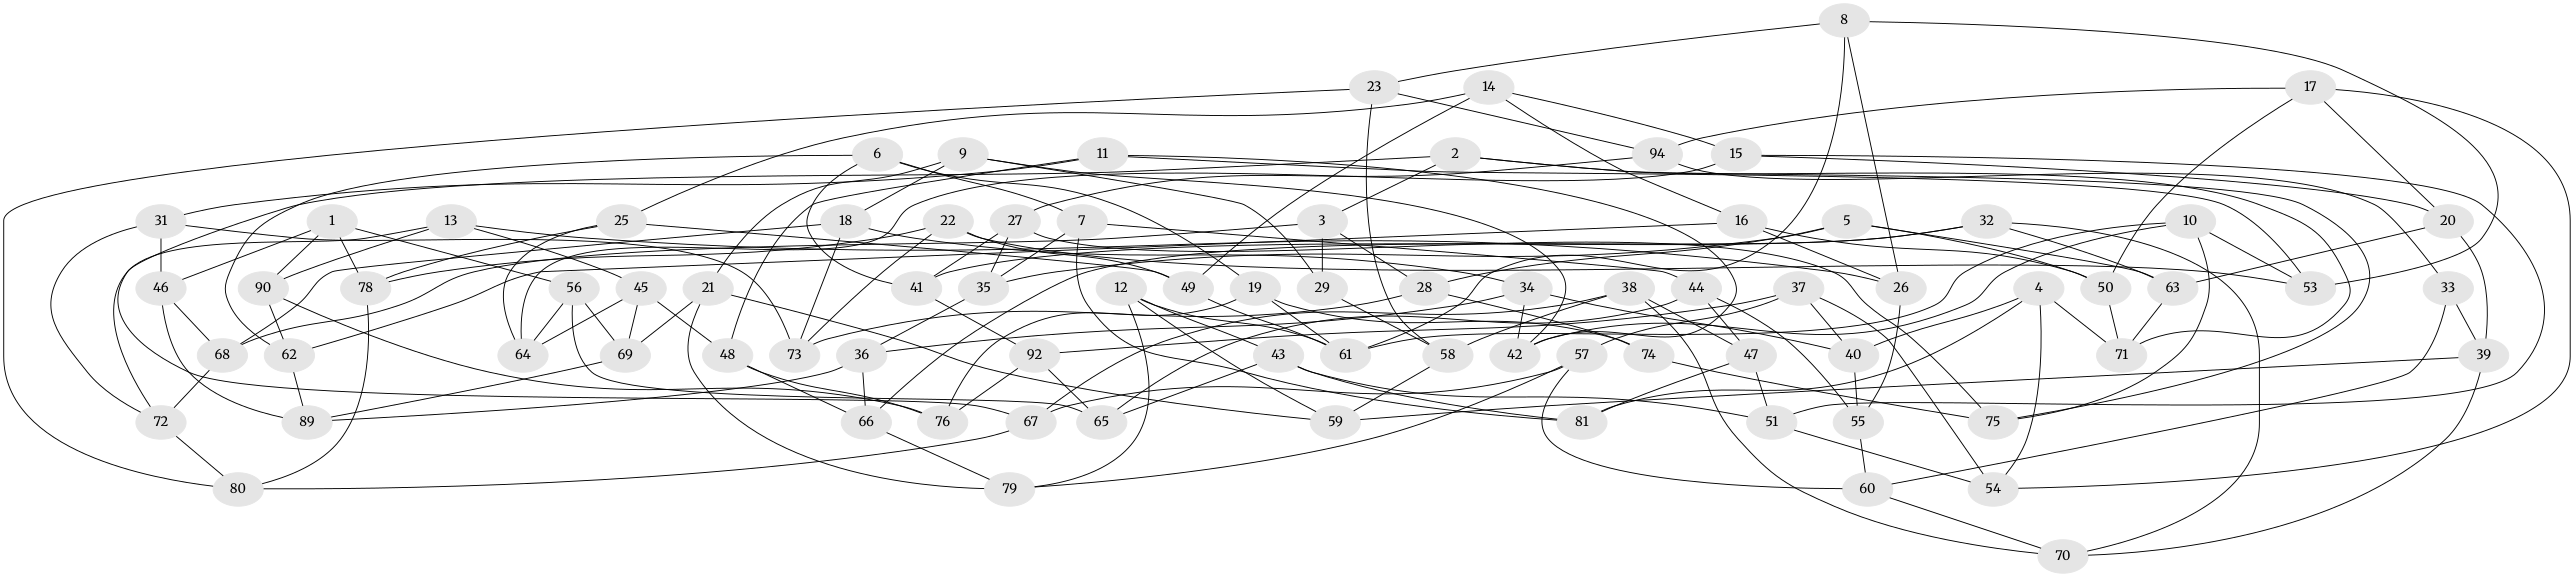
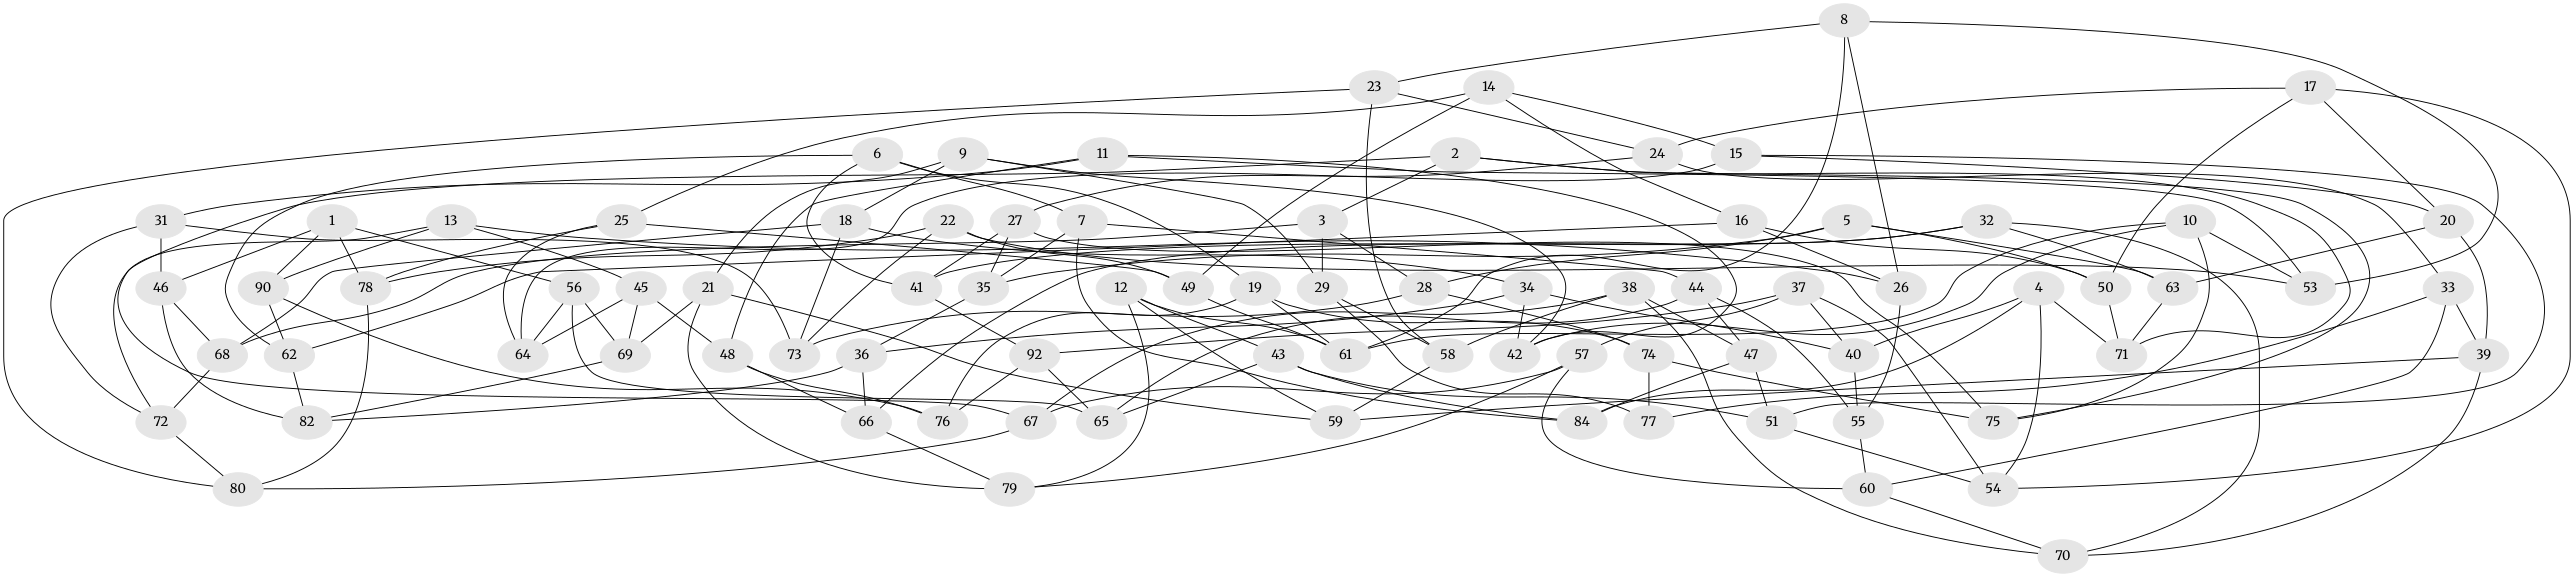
(1657, 154) -> (1657, 154)
(307, 422) -> (307, 422)
(1582, 422) -> (1582, 422)
none -> (1649, 422)
